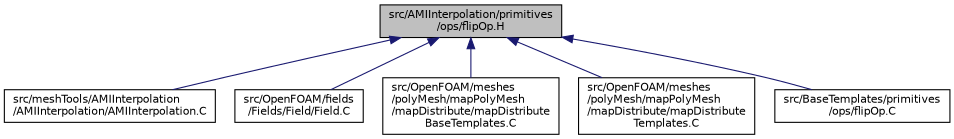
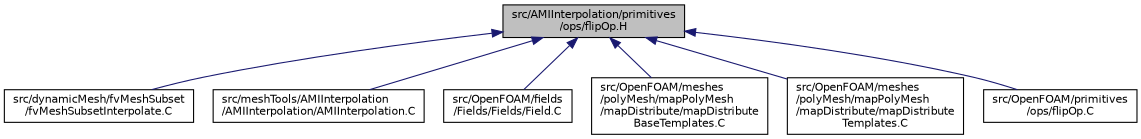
none -> (99, 106)
(299, 106) -> (508, 106)
(862, 106) -> (1060, 106)
